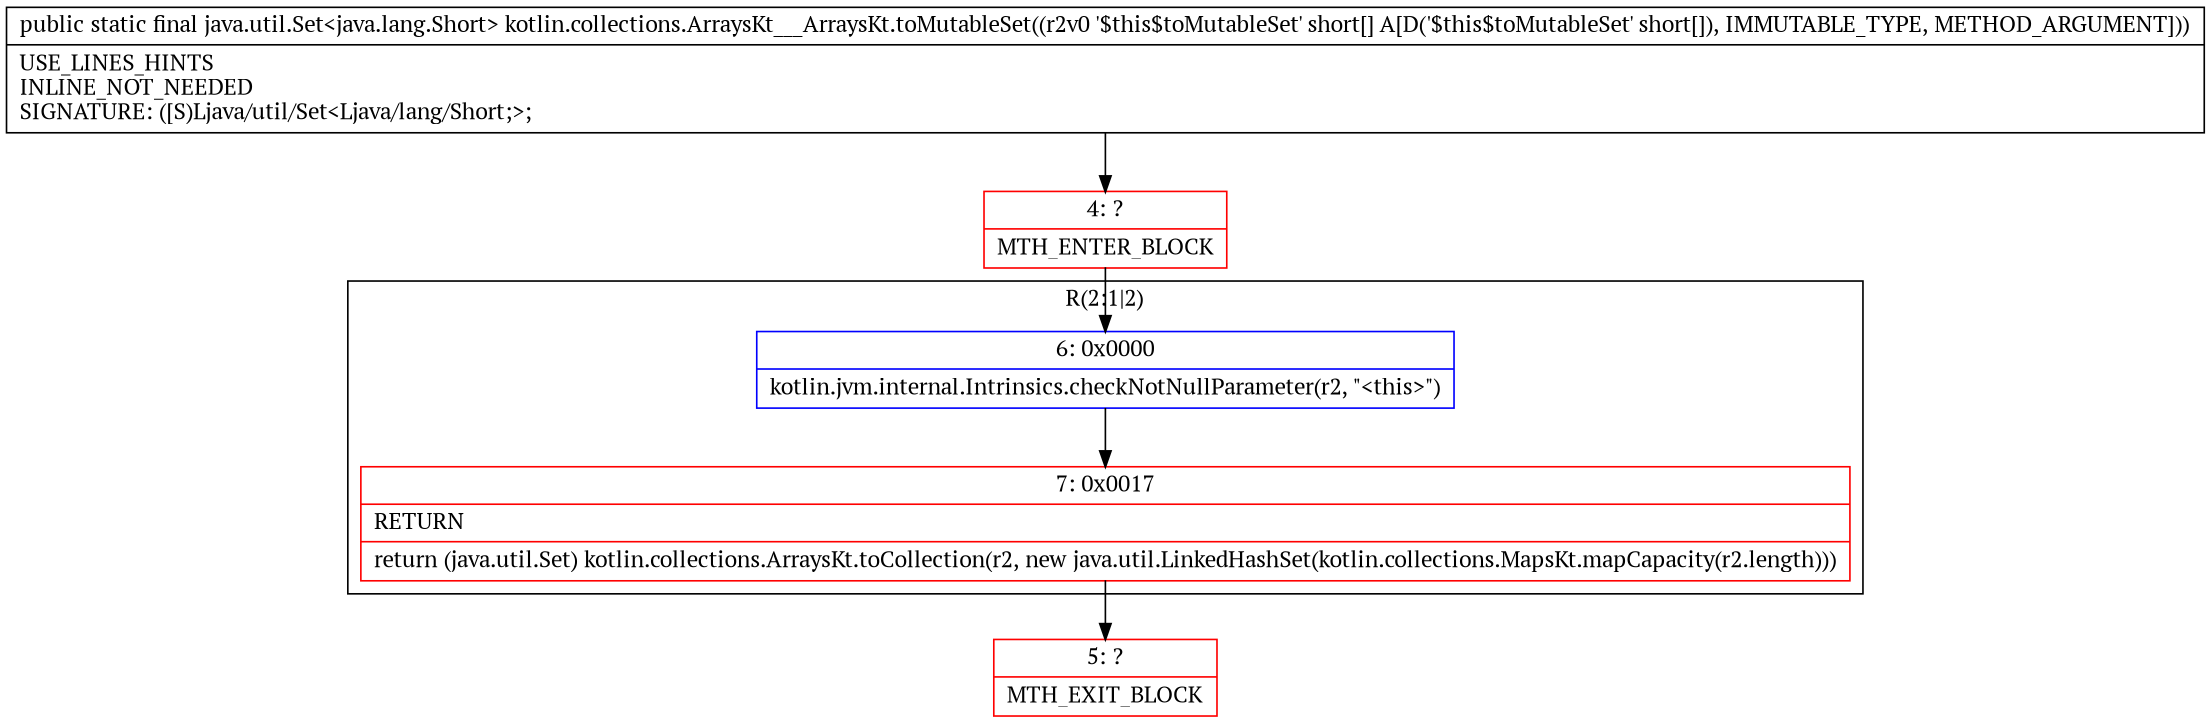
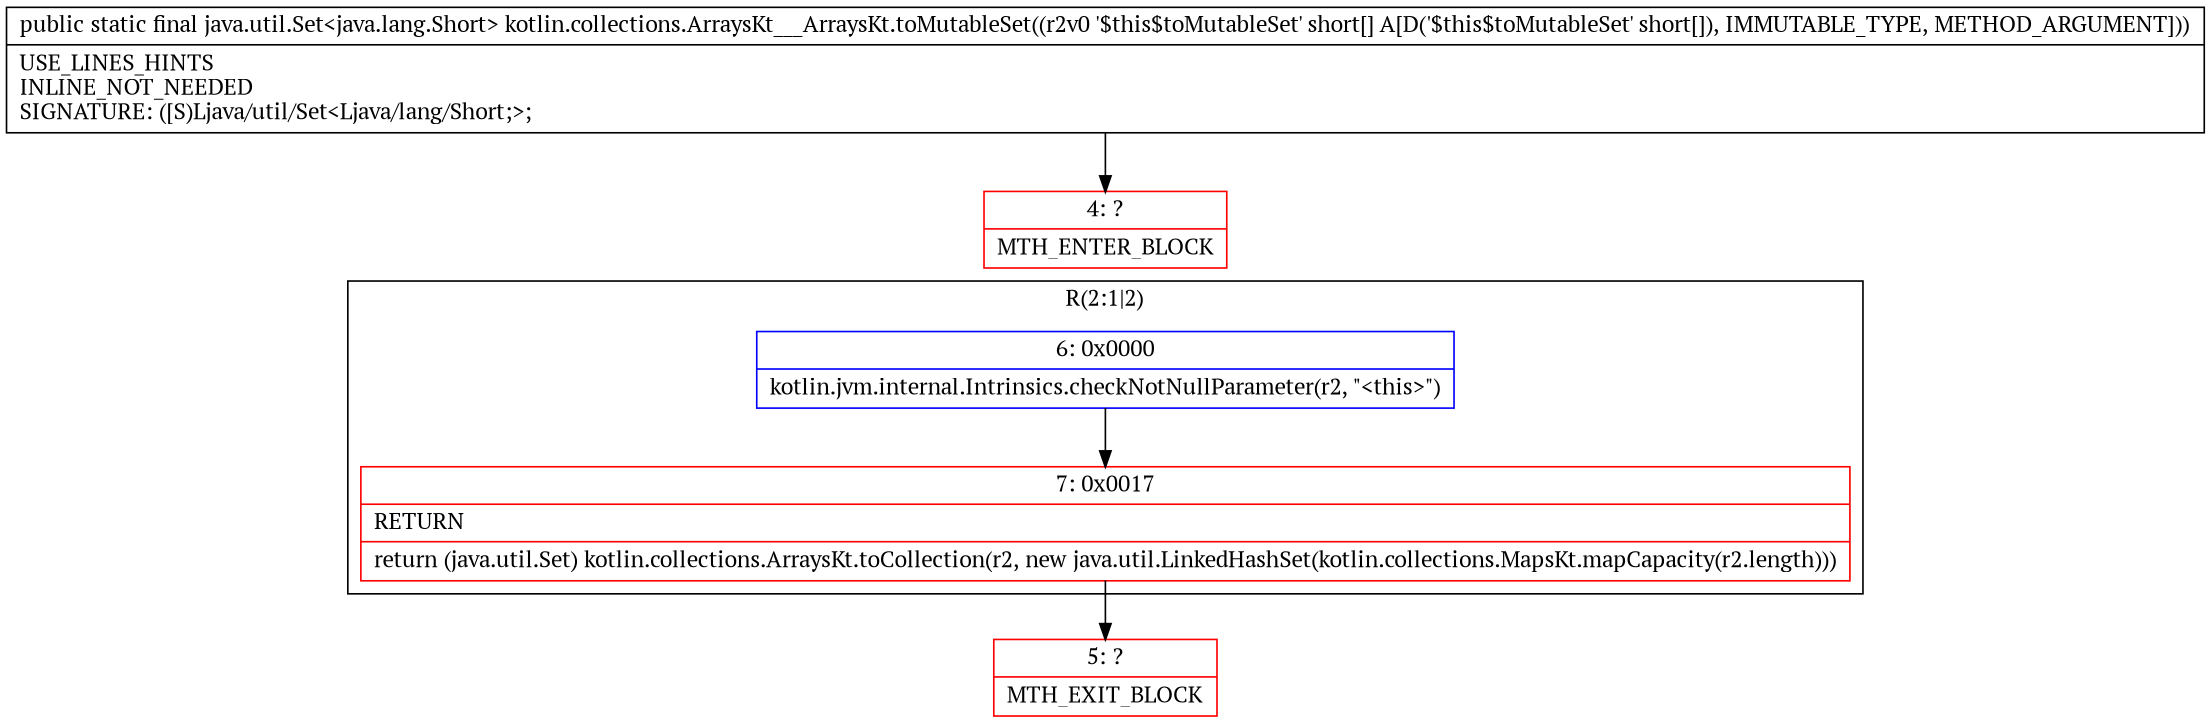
(1105, 291) -> none
